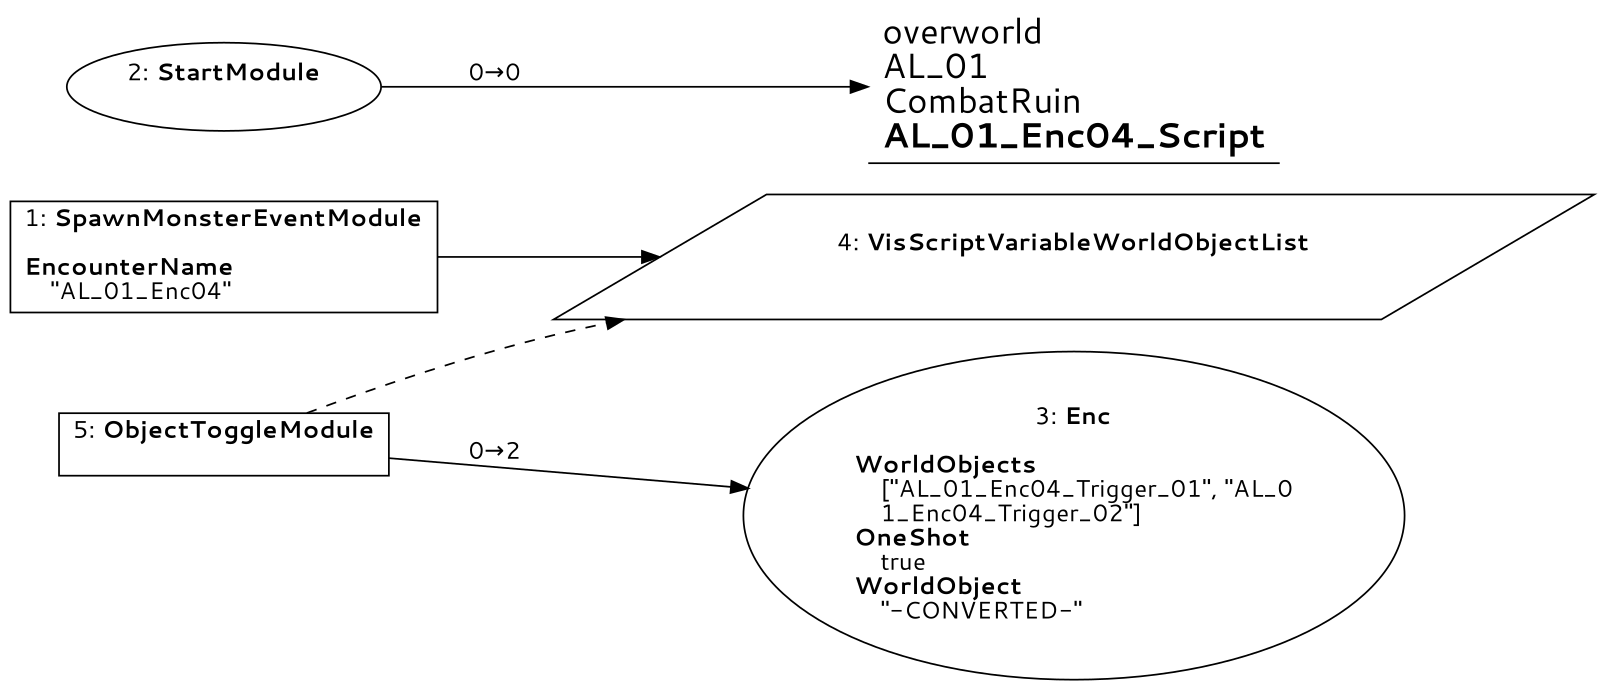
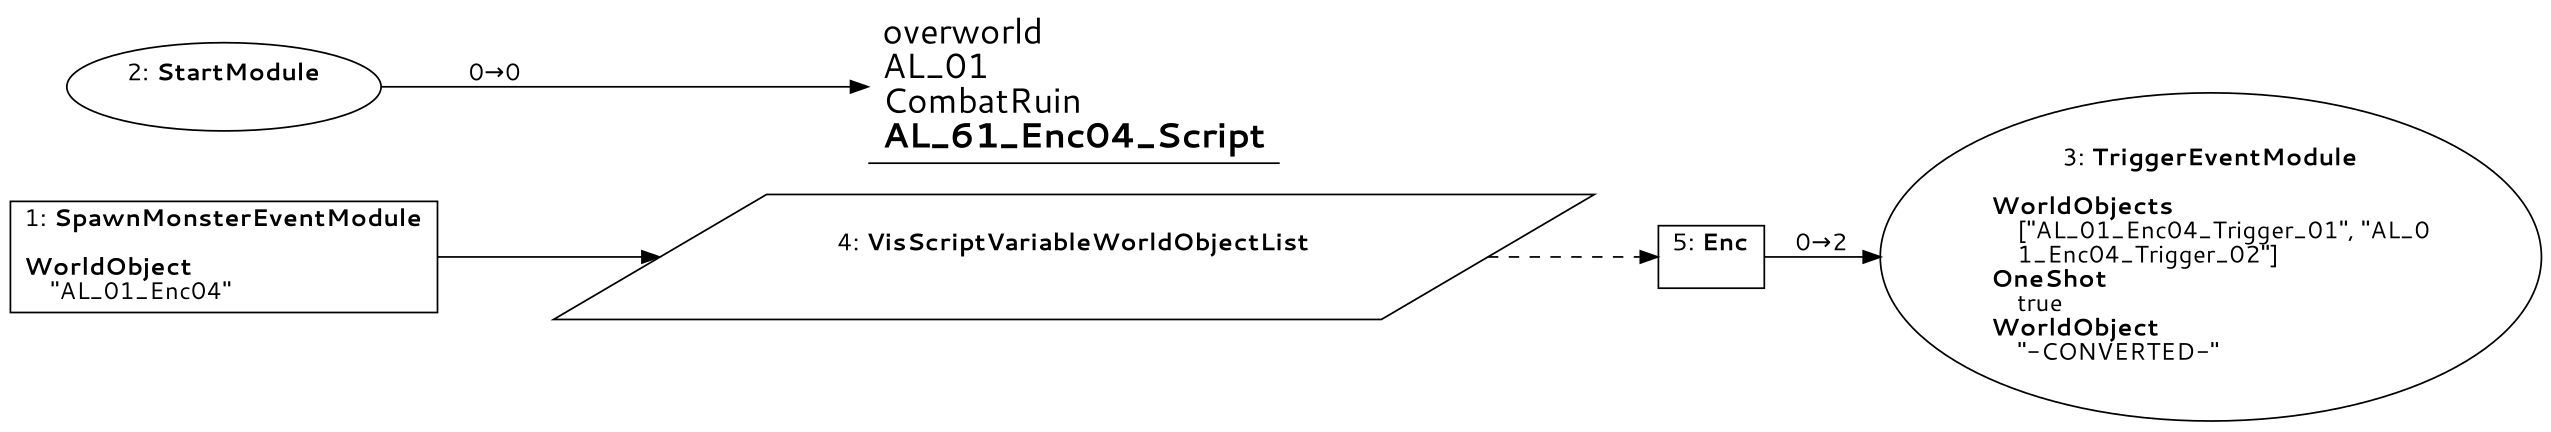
(1074, 137) -> (1074, 137)
(129, 267) -> (109, 267)
(455, 362) -> (1564, 257)
(1089, 417) -> (2226, 158)
(239, 431) -> (1726, 243)
